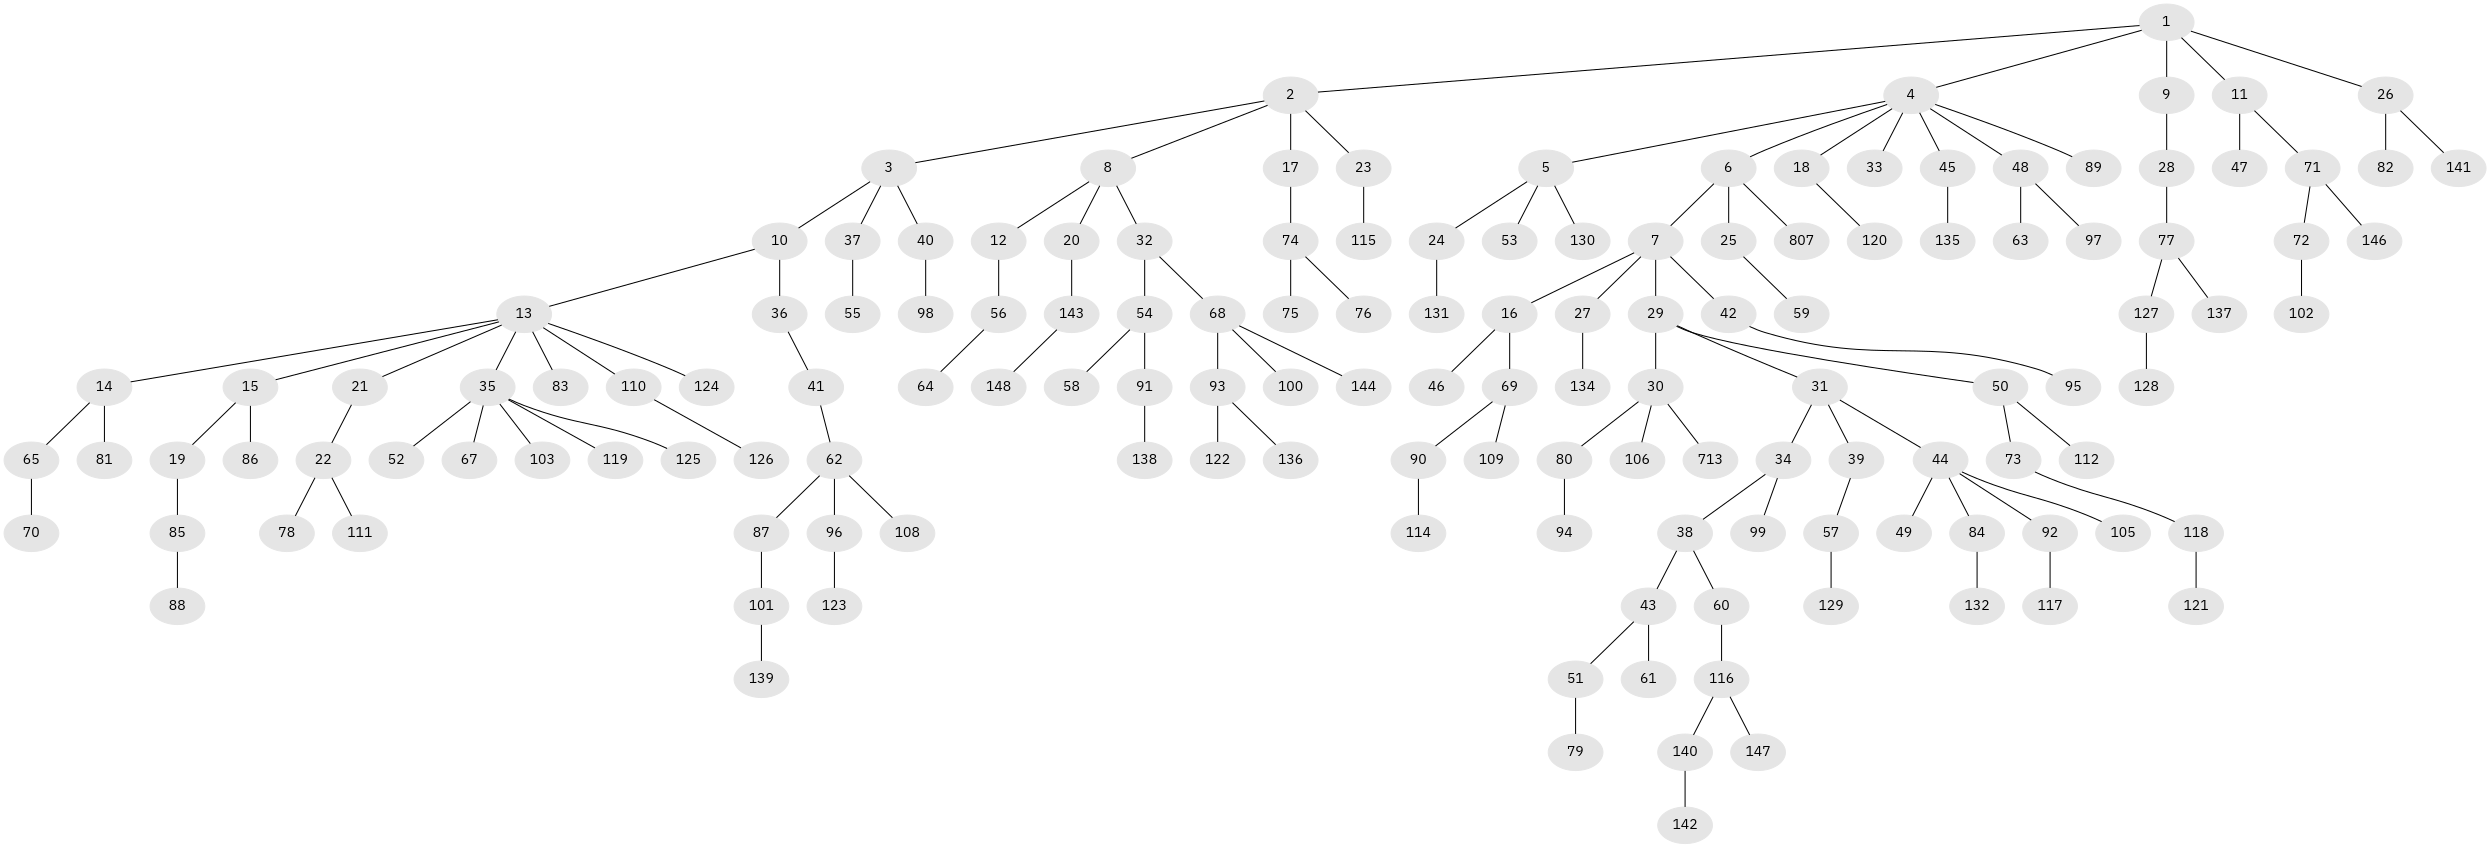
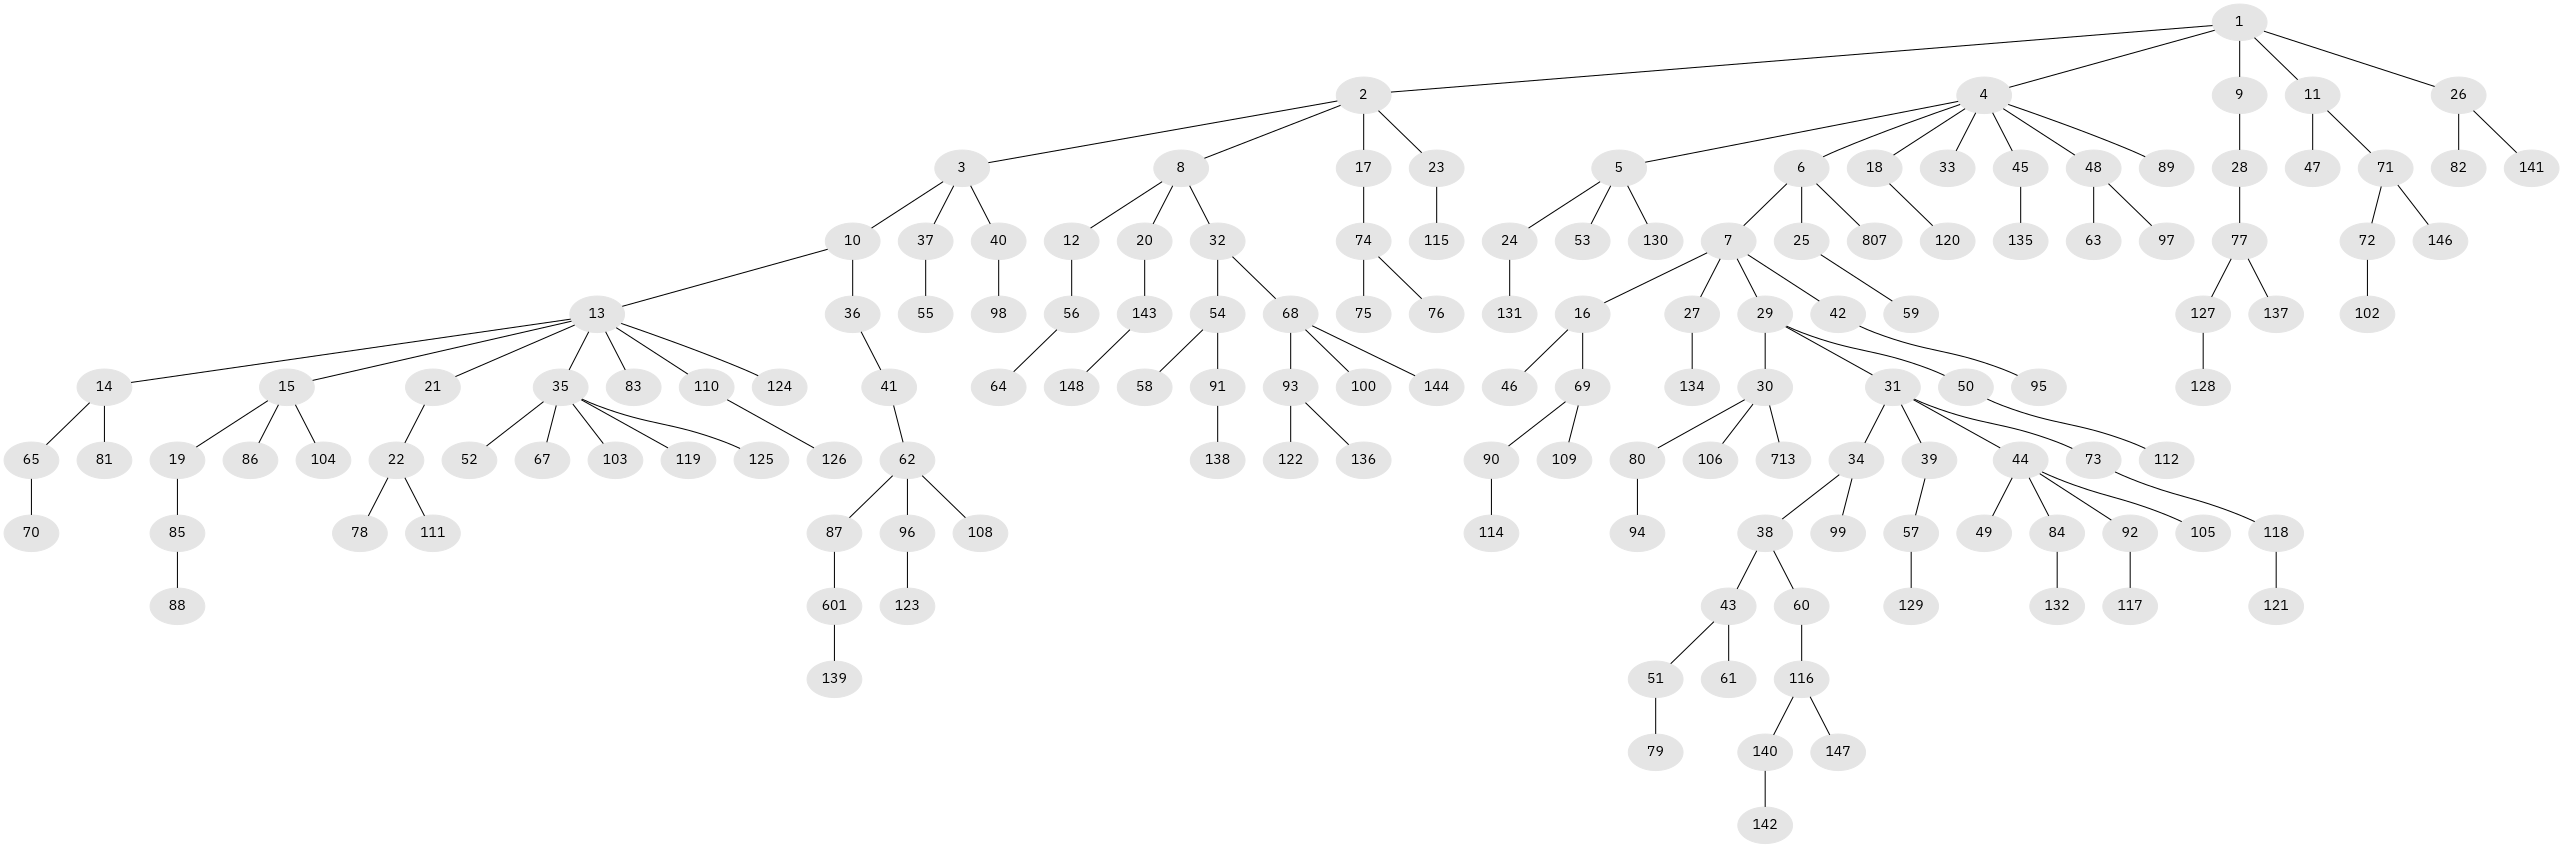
(2007, 424) -> (1993, 424)
none -> (323, 460)
(761, 606) -> (834, 606)
